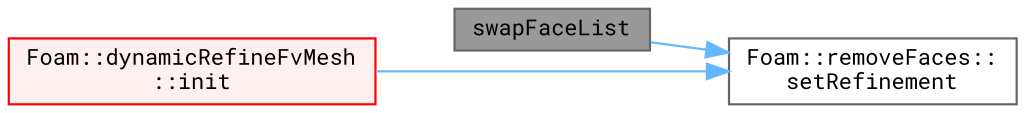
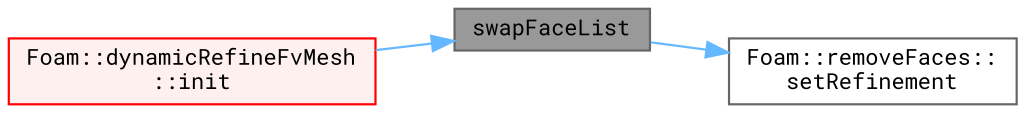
(541, 71) -> (404, 47)
